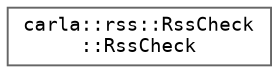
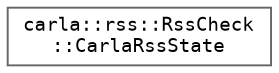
(139, 37) -> (139, 37)
